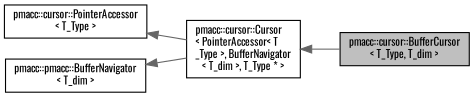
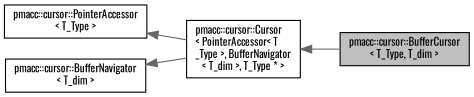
(76, 76) -> (76, 76)
